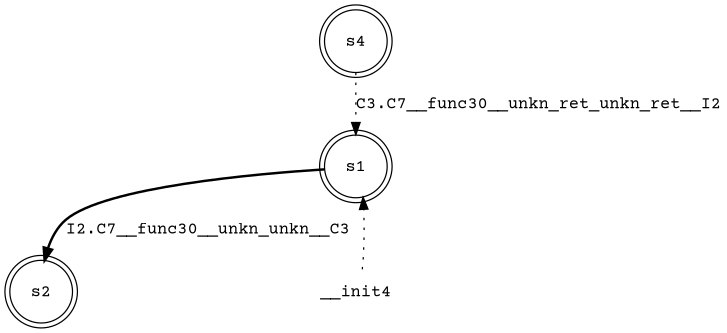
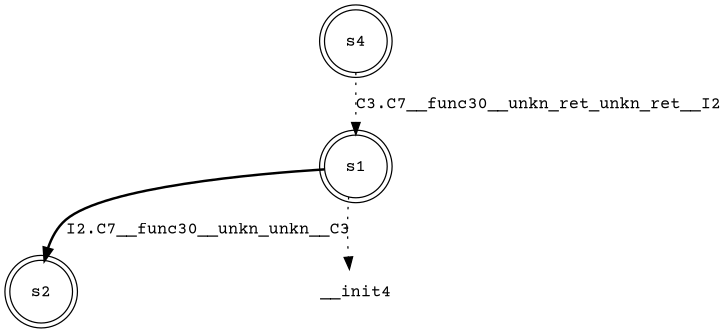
(364, 240) -> (348, 227)
